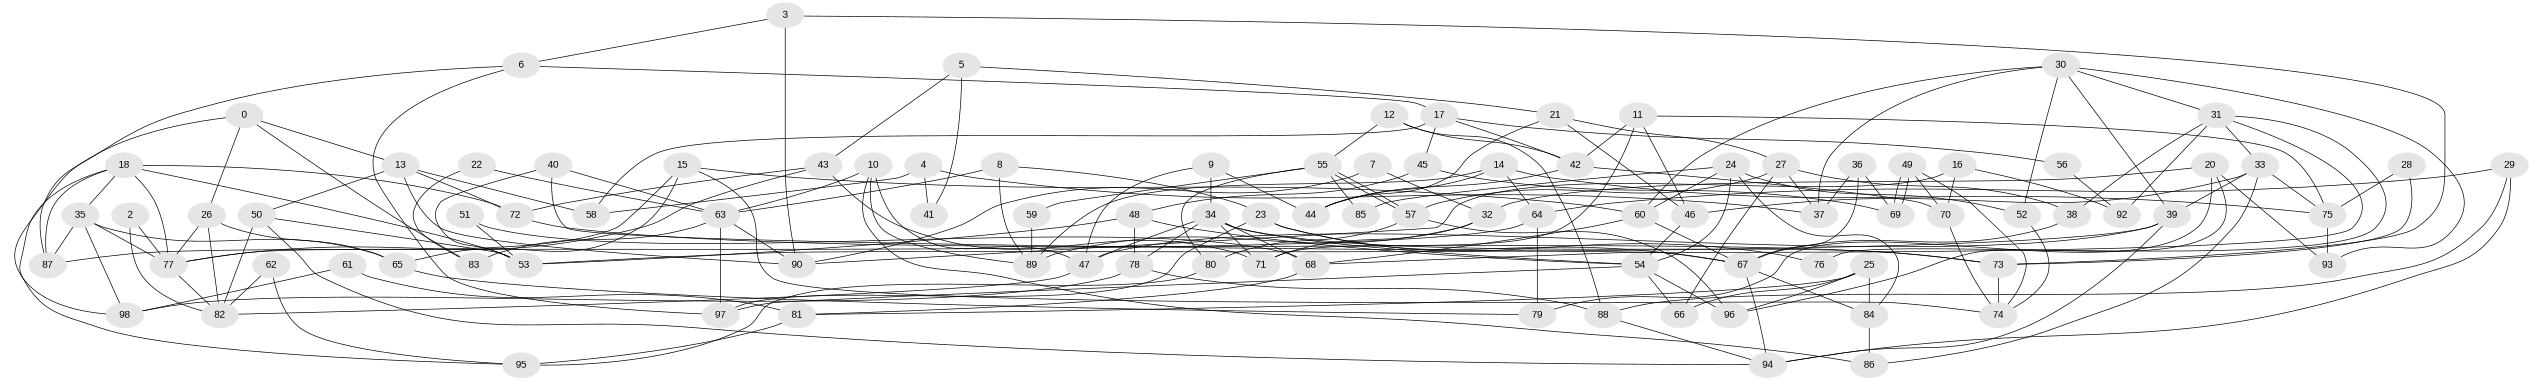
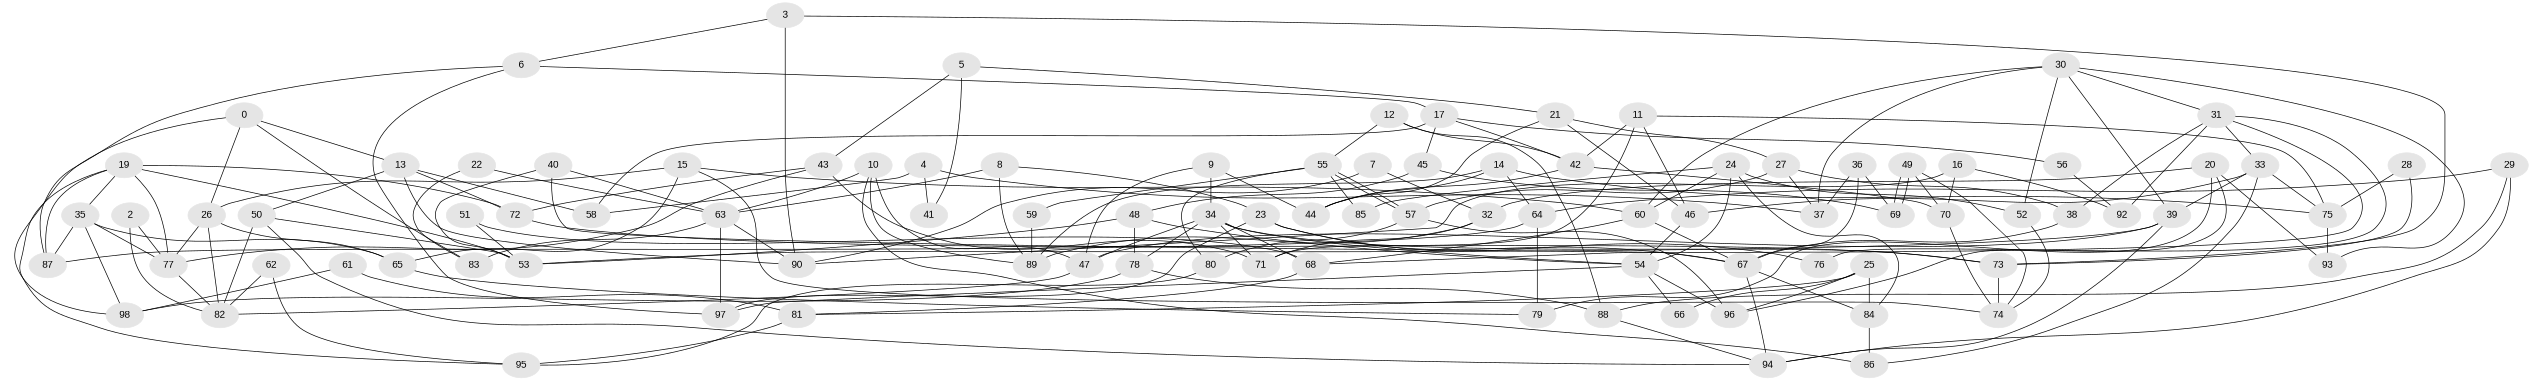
(124, 165) -> (124, 165)
(1727, 239) -> none
(440, 249) -> (419, 181)
